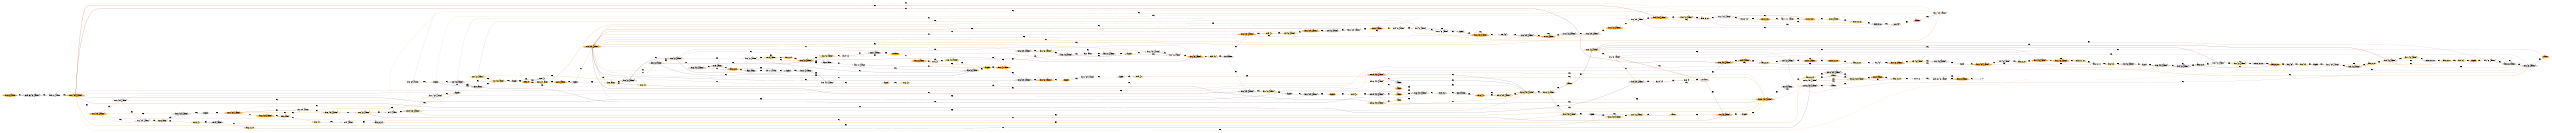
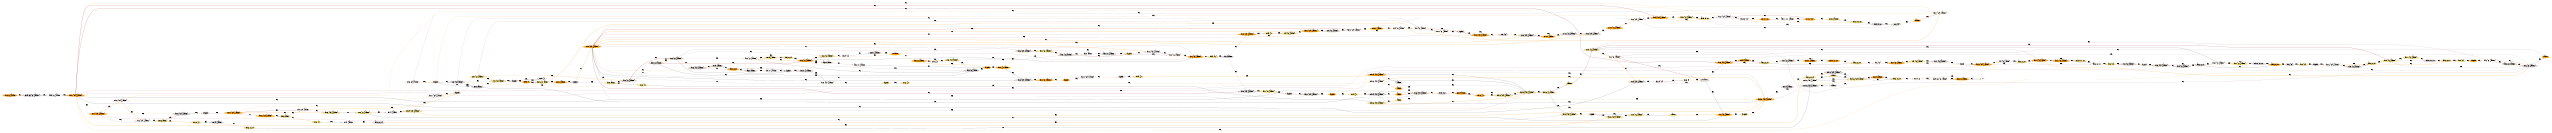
(1461, 93) -> (1461, 93)
